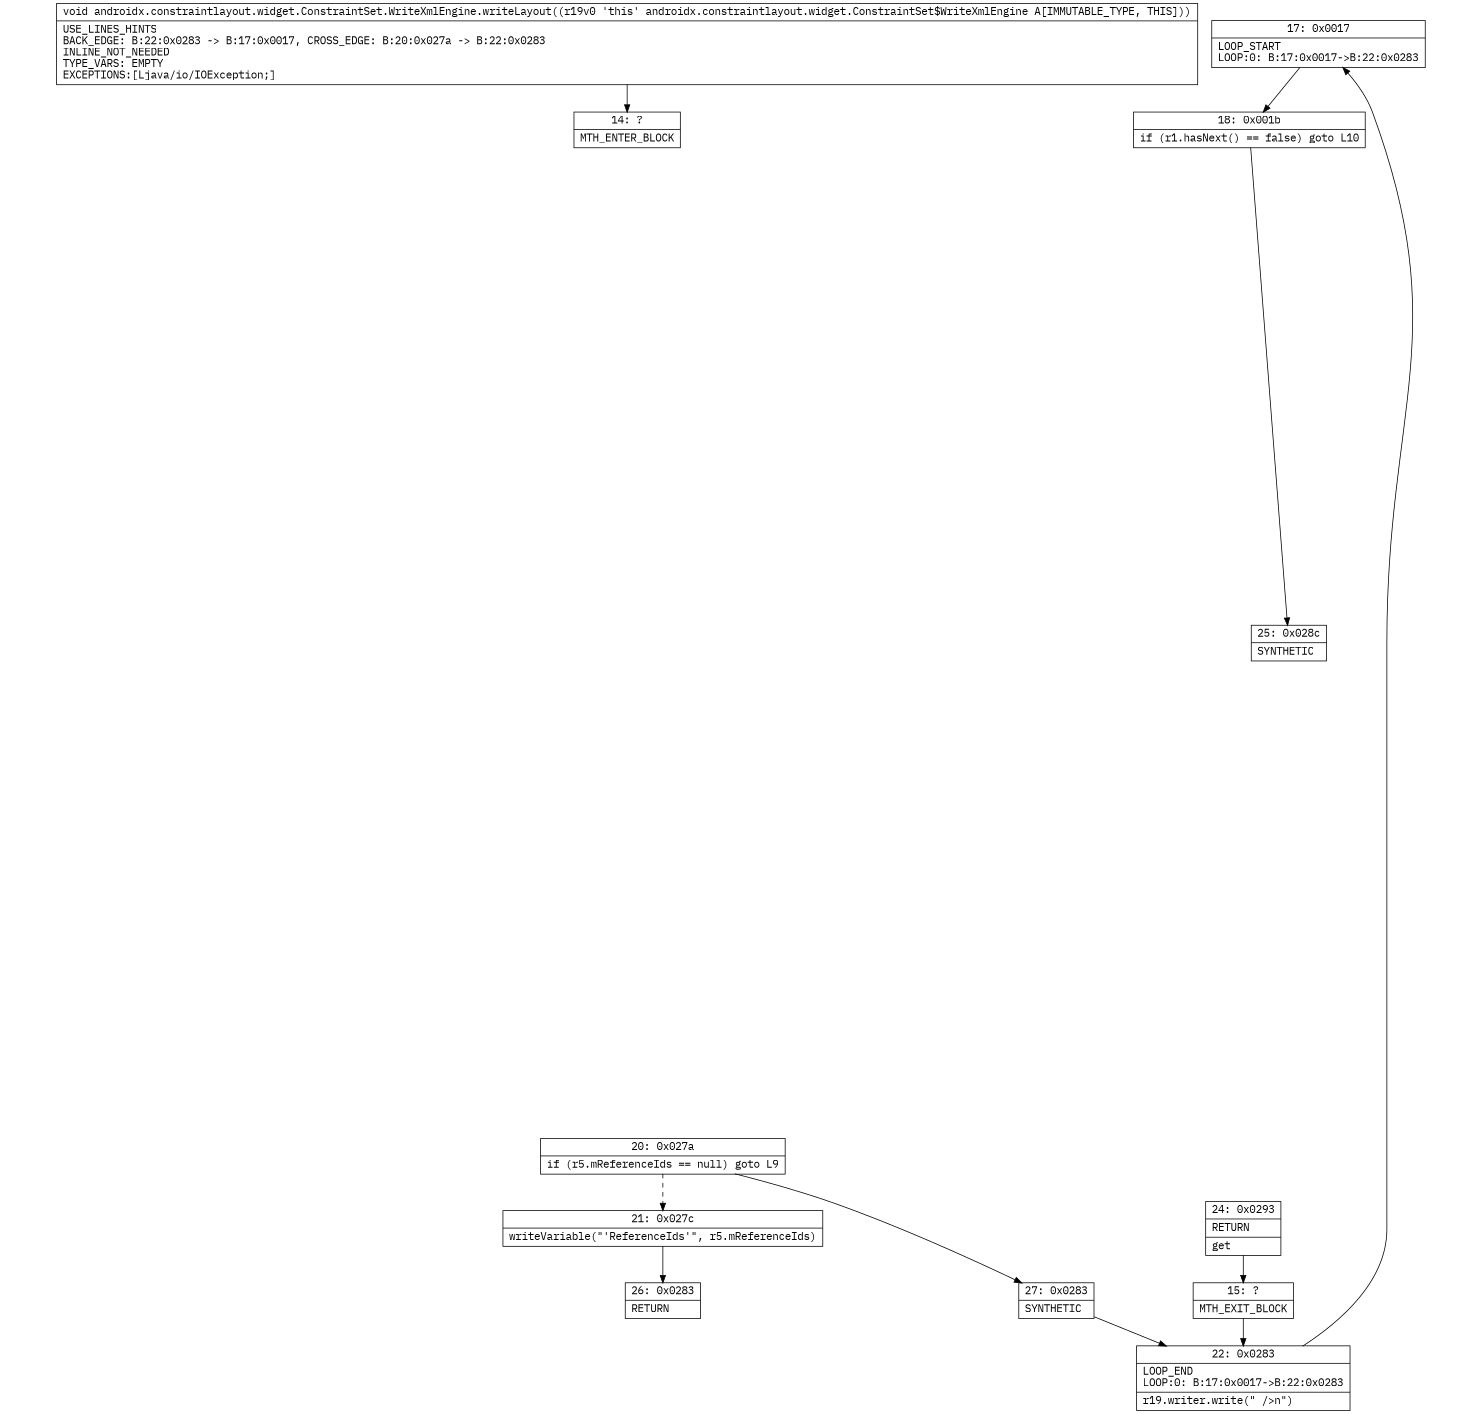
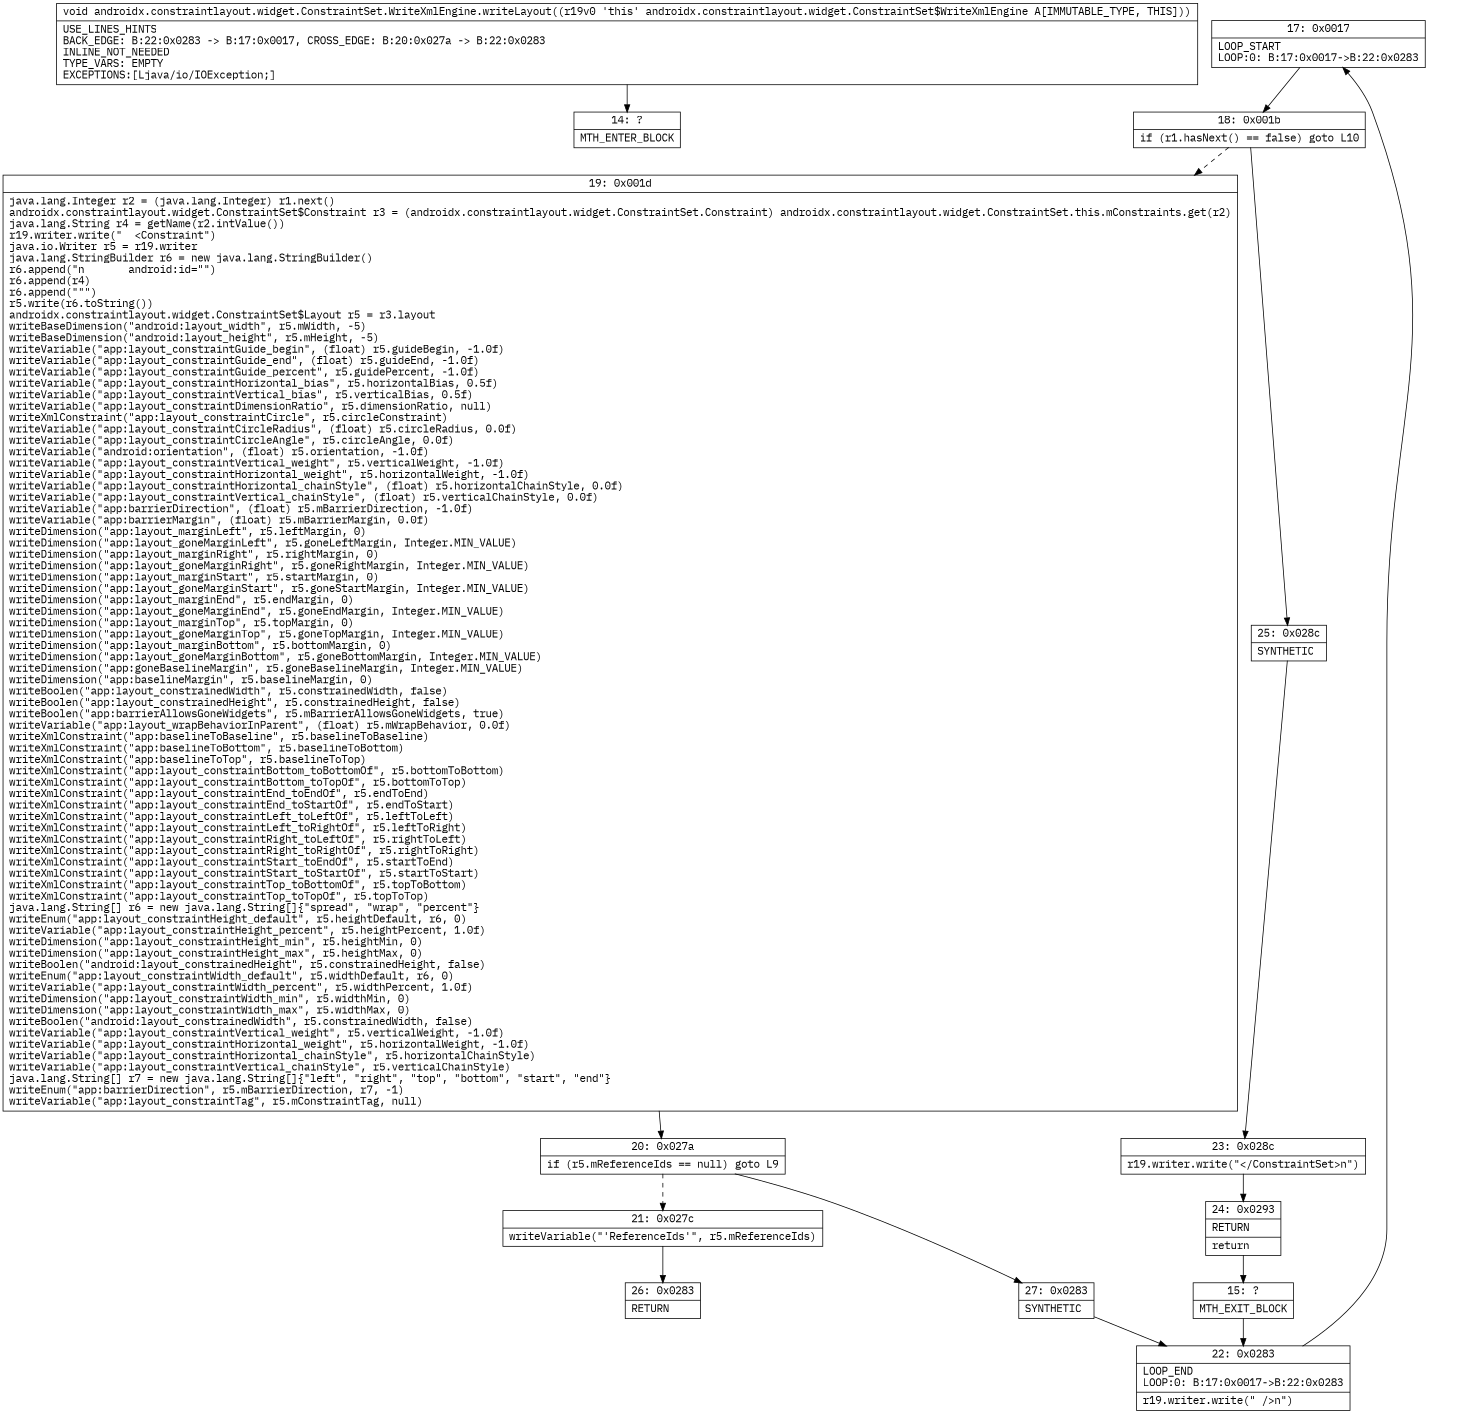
none -> (620, 643)
none -> (1243, 1156)
(1221, 1246) -> (1231, 1246)
